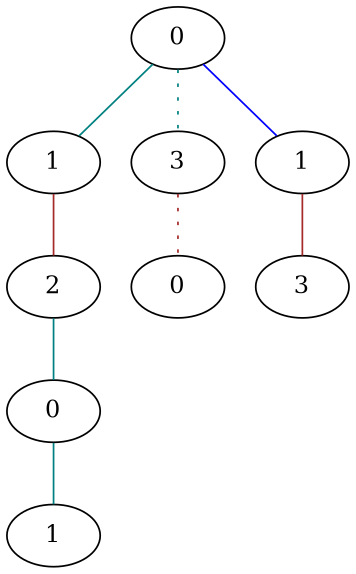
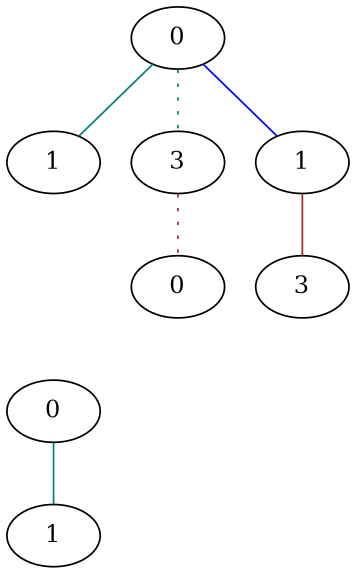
(54, 287) -> none
